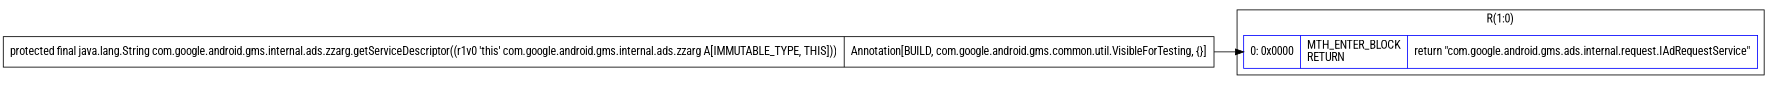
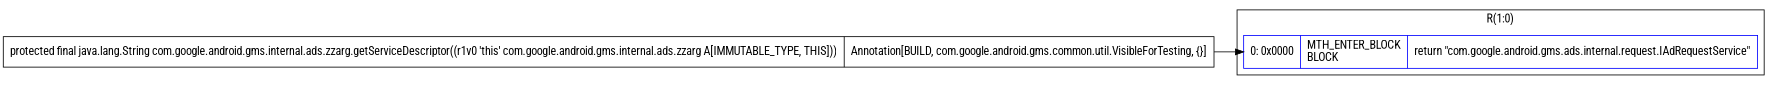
(1326, 58) -> (1323, 58)
